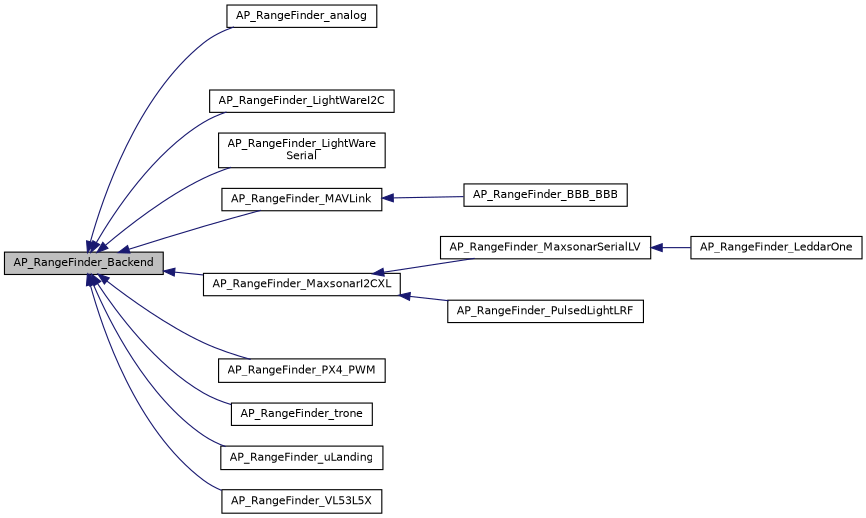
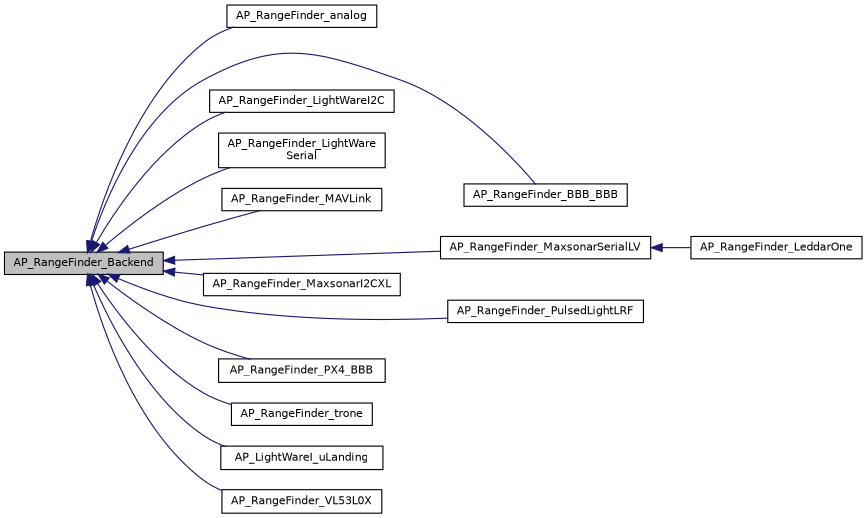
(428, 197) -> (287, 54)
(429, 265) -> (308, 256)
(429, 299) -> (281, 316)
(302, 371) -> (302, 371)
(302, 458) -> (302, 458)
(302, 501) -> (302, 501)
